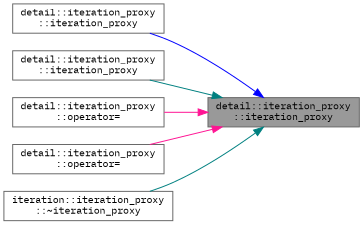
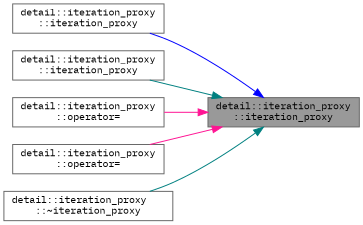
(88, 206) -> (88, 206)
